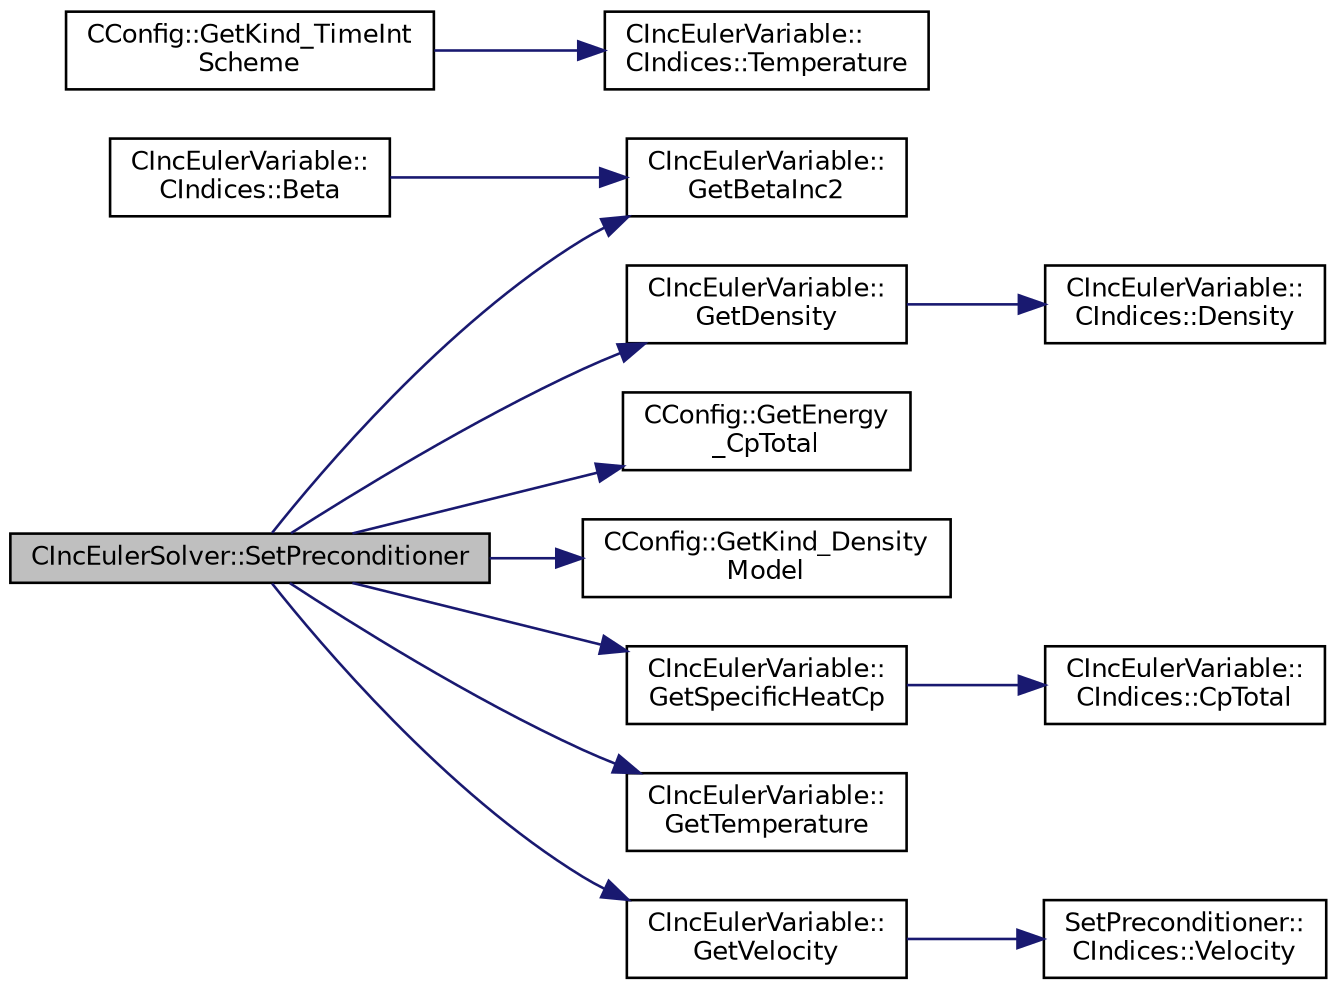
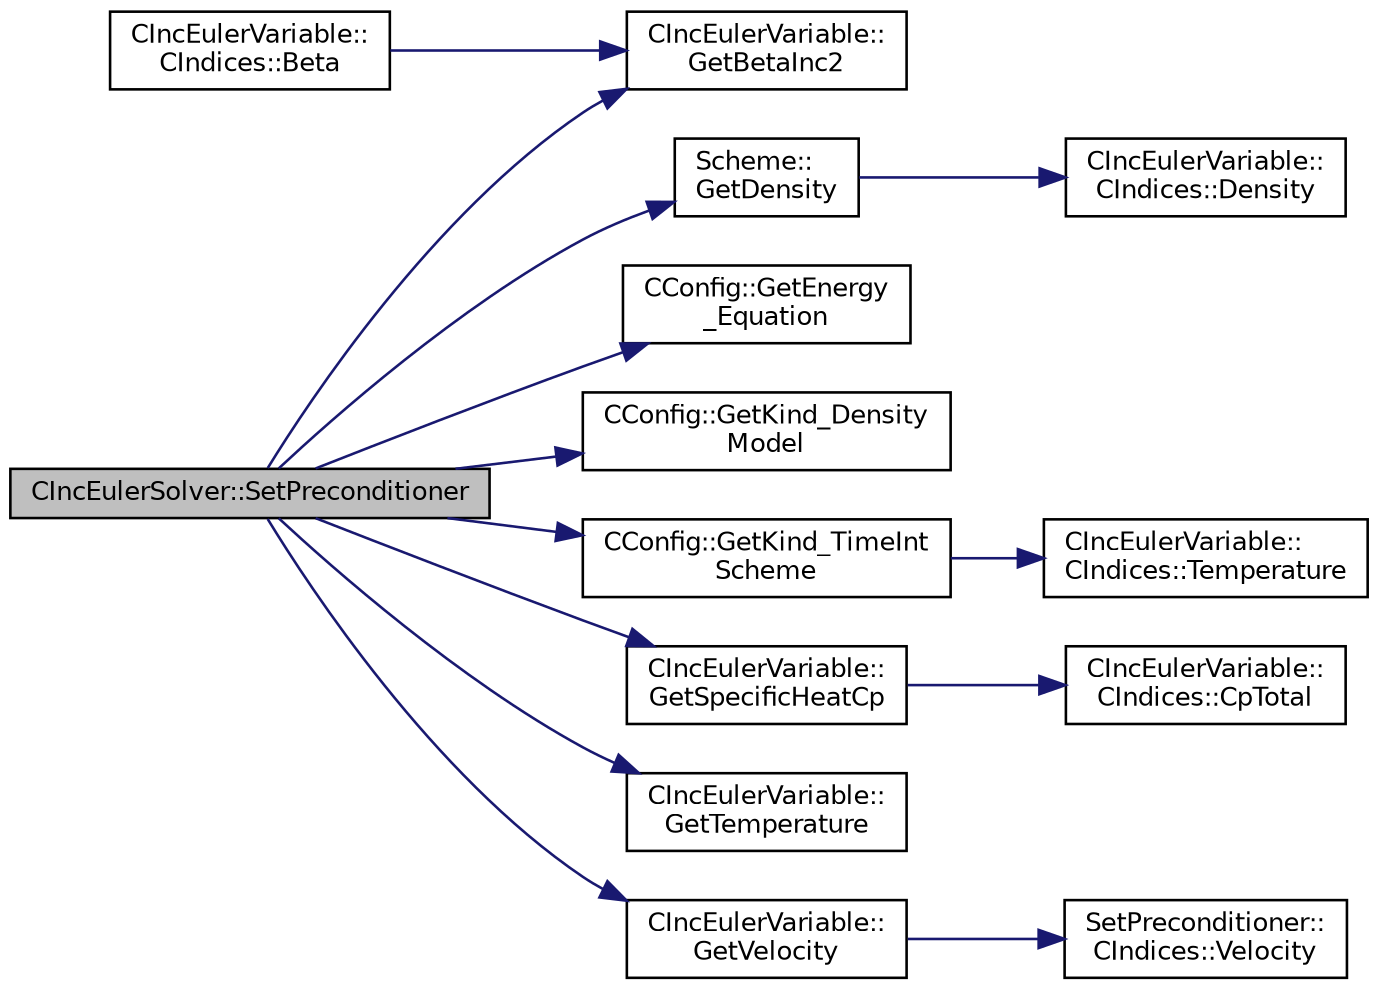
(767, 304) -> (767, 177)
(767, 431) -> (767, 304)
none -> (502, 525)
